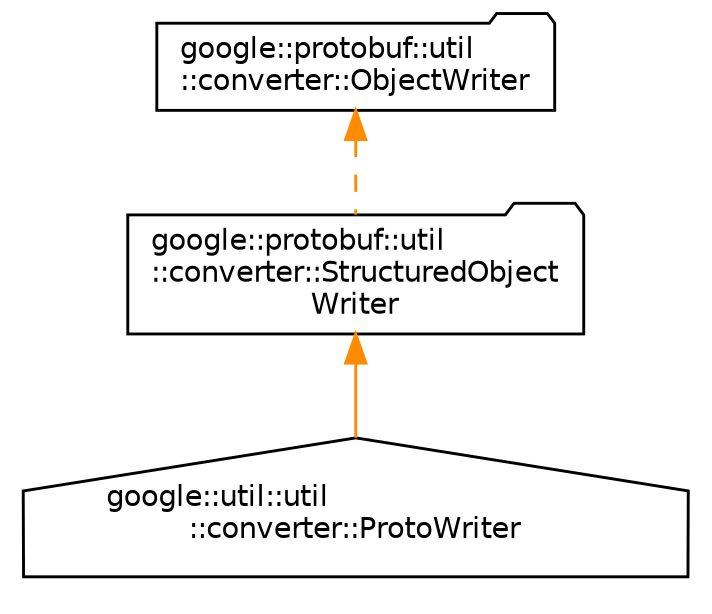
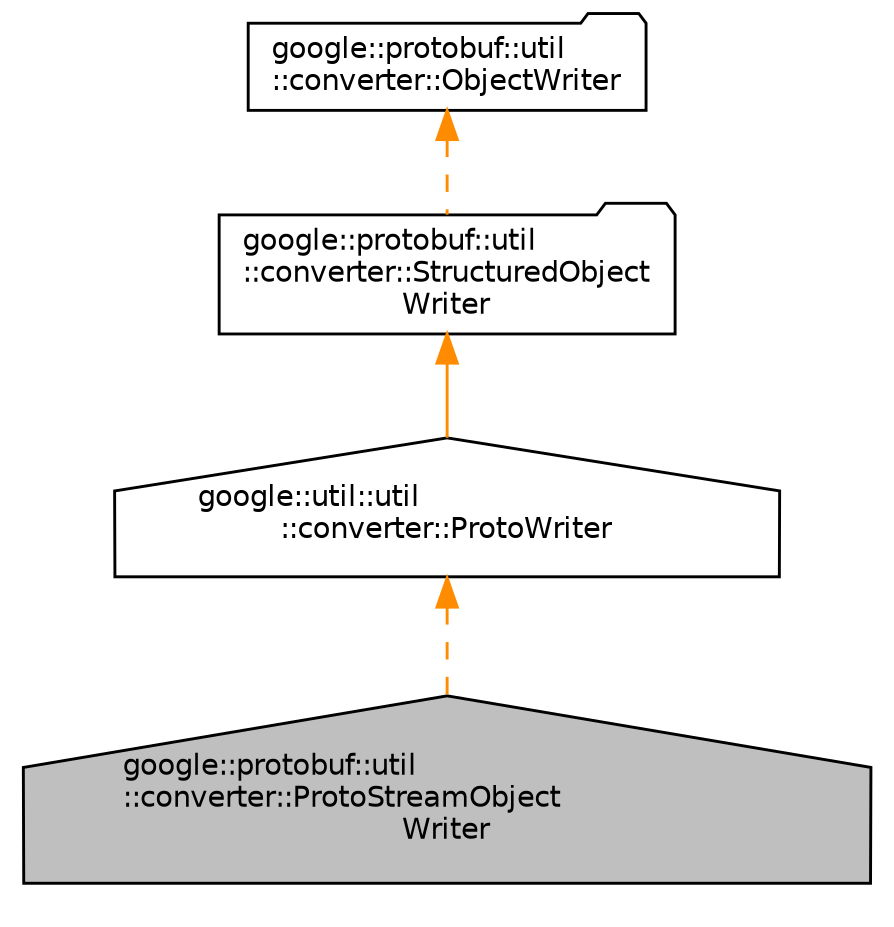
none -> (447, 799)
